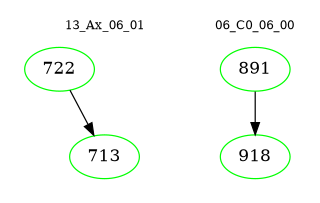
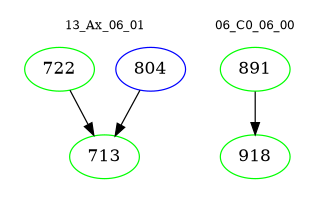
none -> (151, 69)
